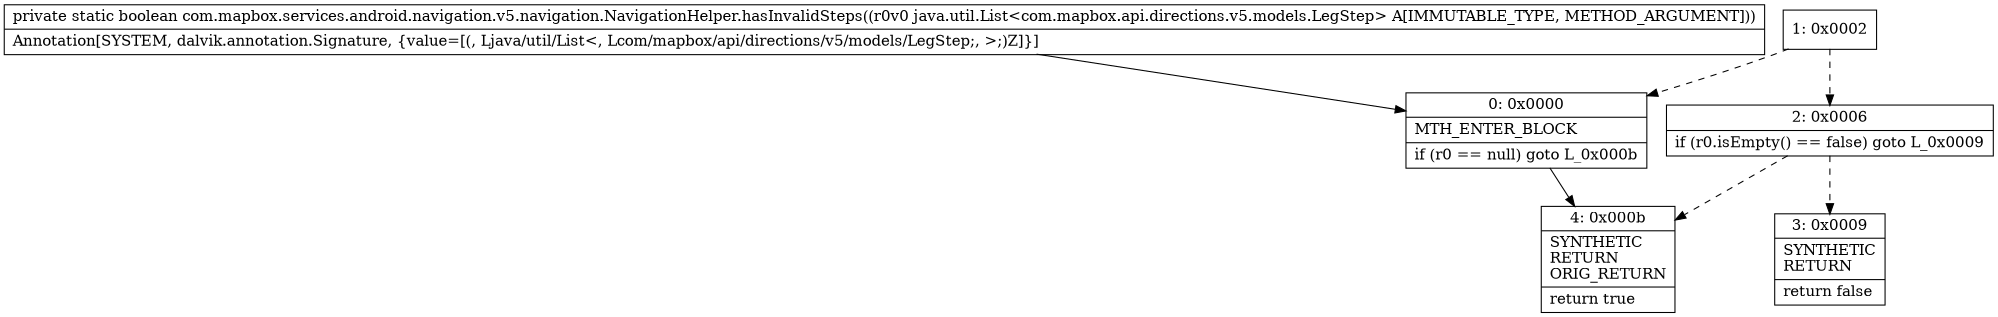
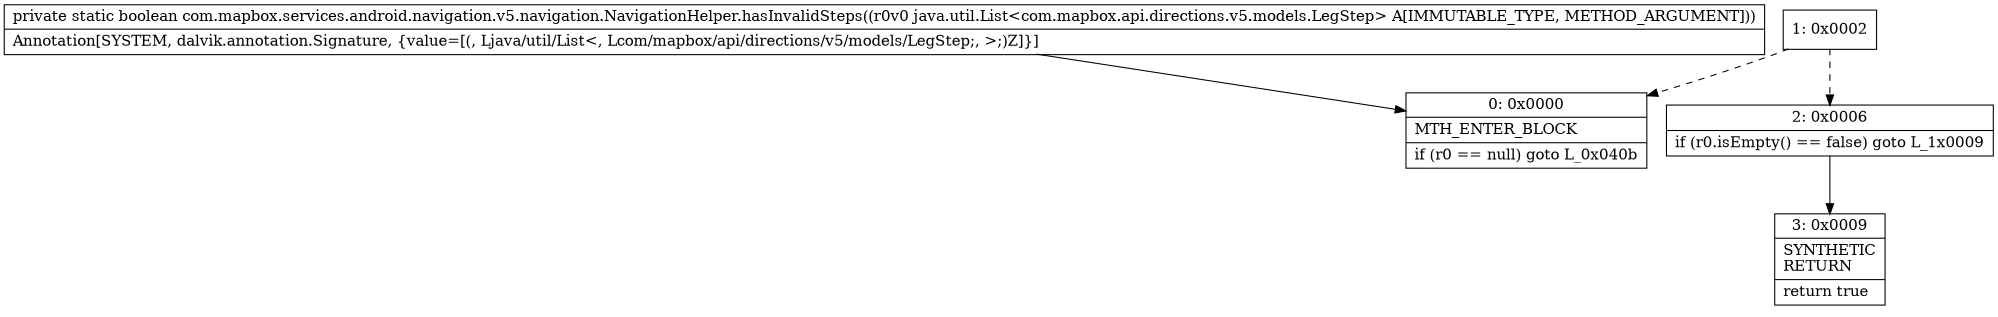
(1830, 143) -> (1830, 143)
(1526, 155) -> (1526, 155)
(1830, 180) -> (1830, 180)
(1608, 259) -> none
(1828, 292) -> (1826, 292)
